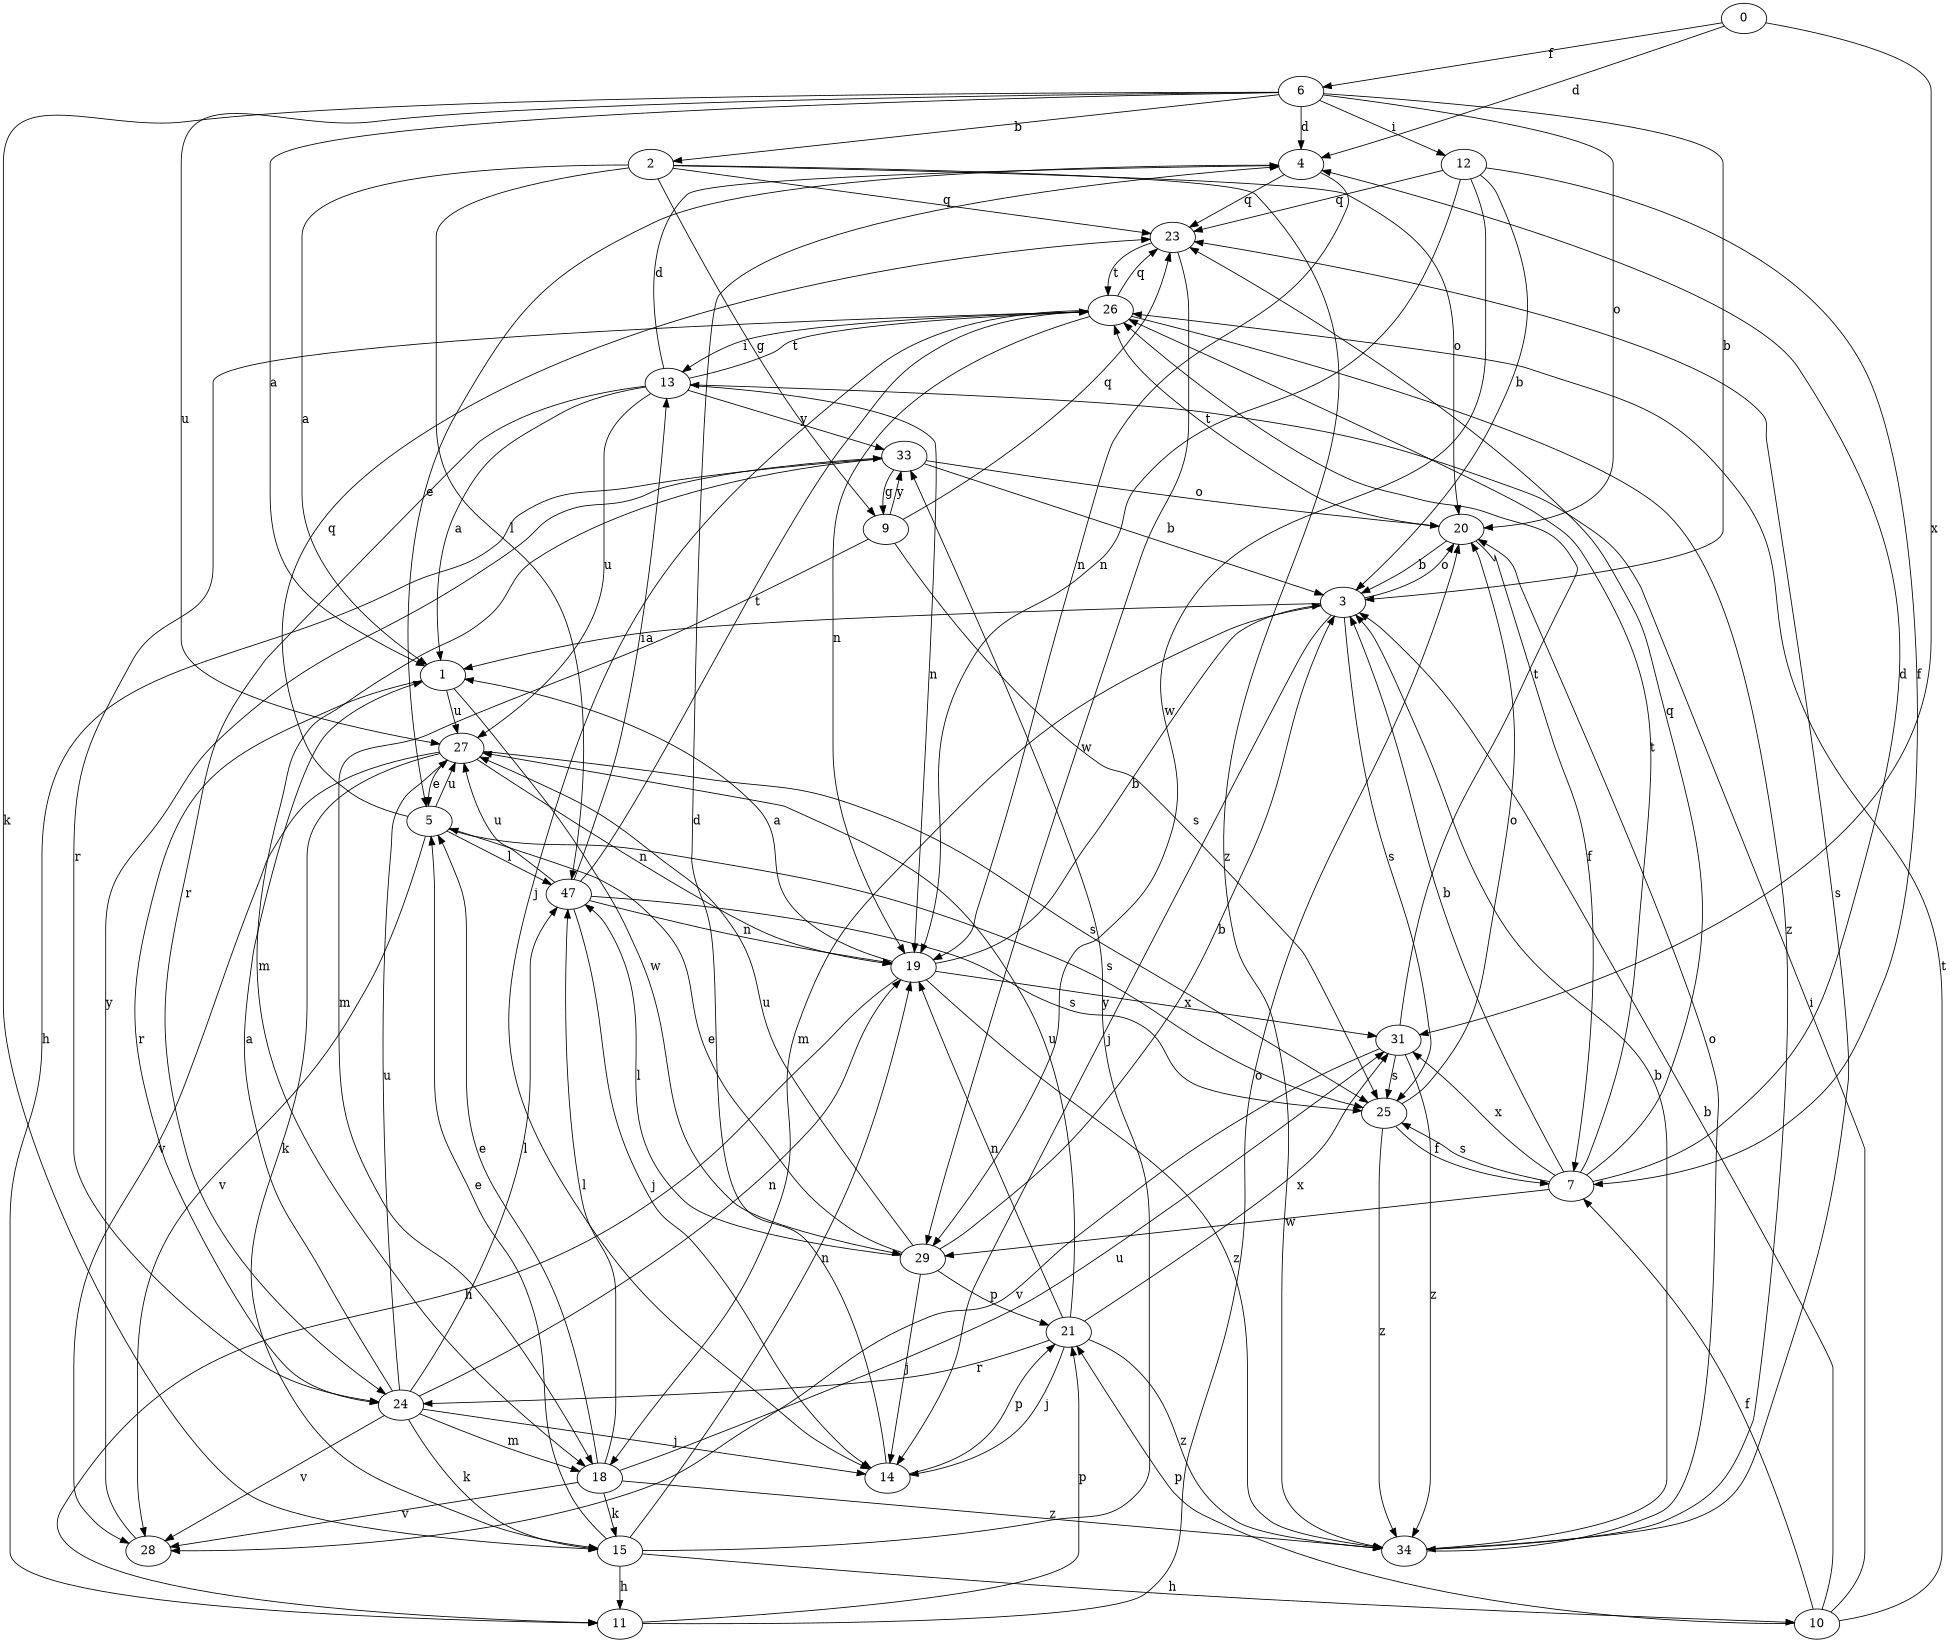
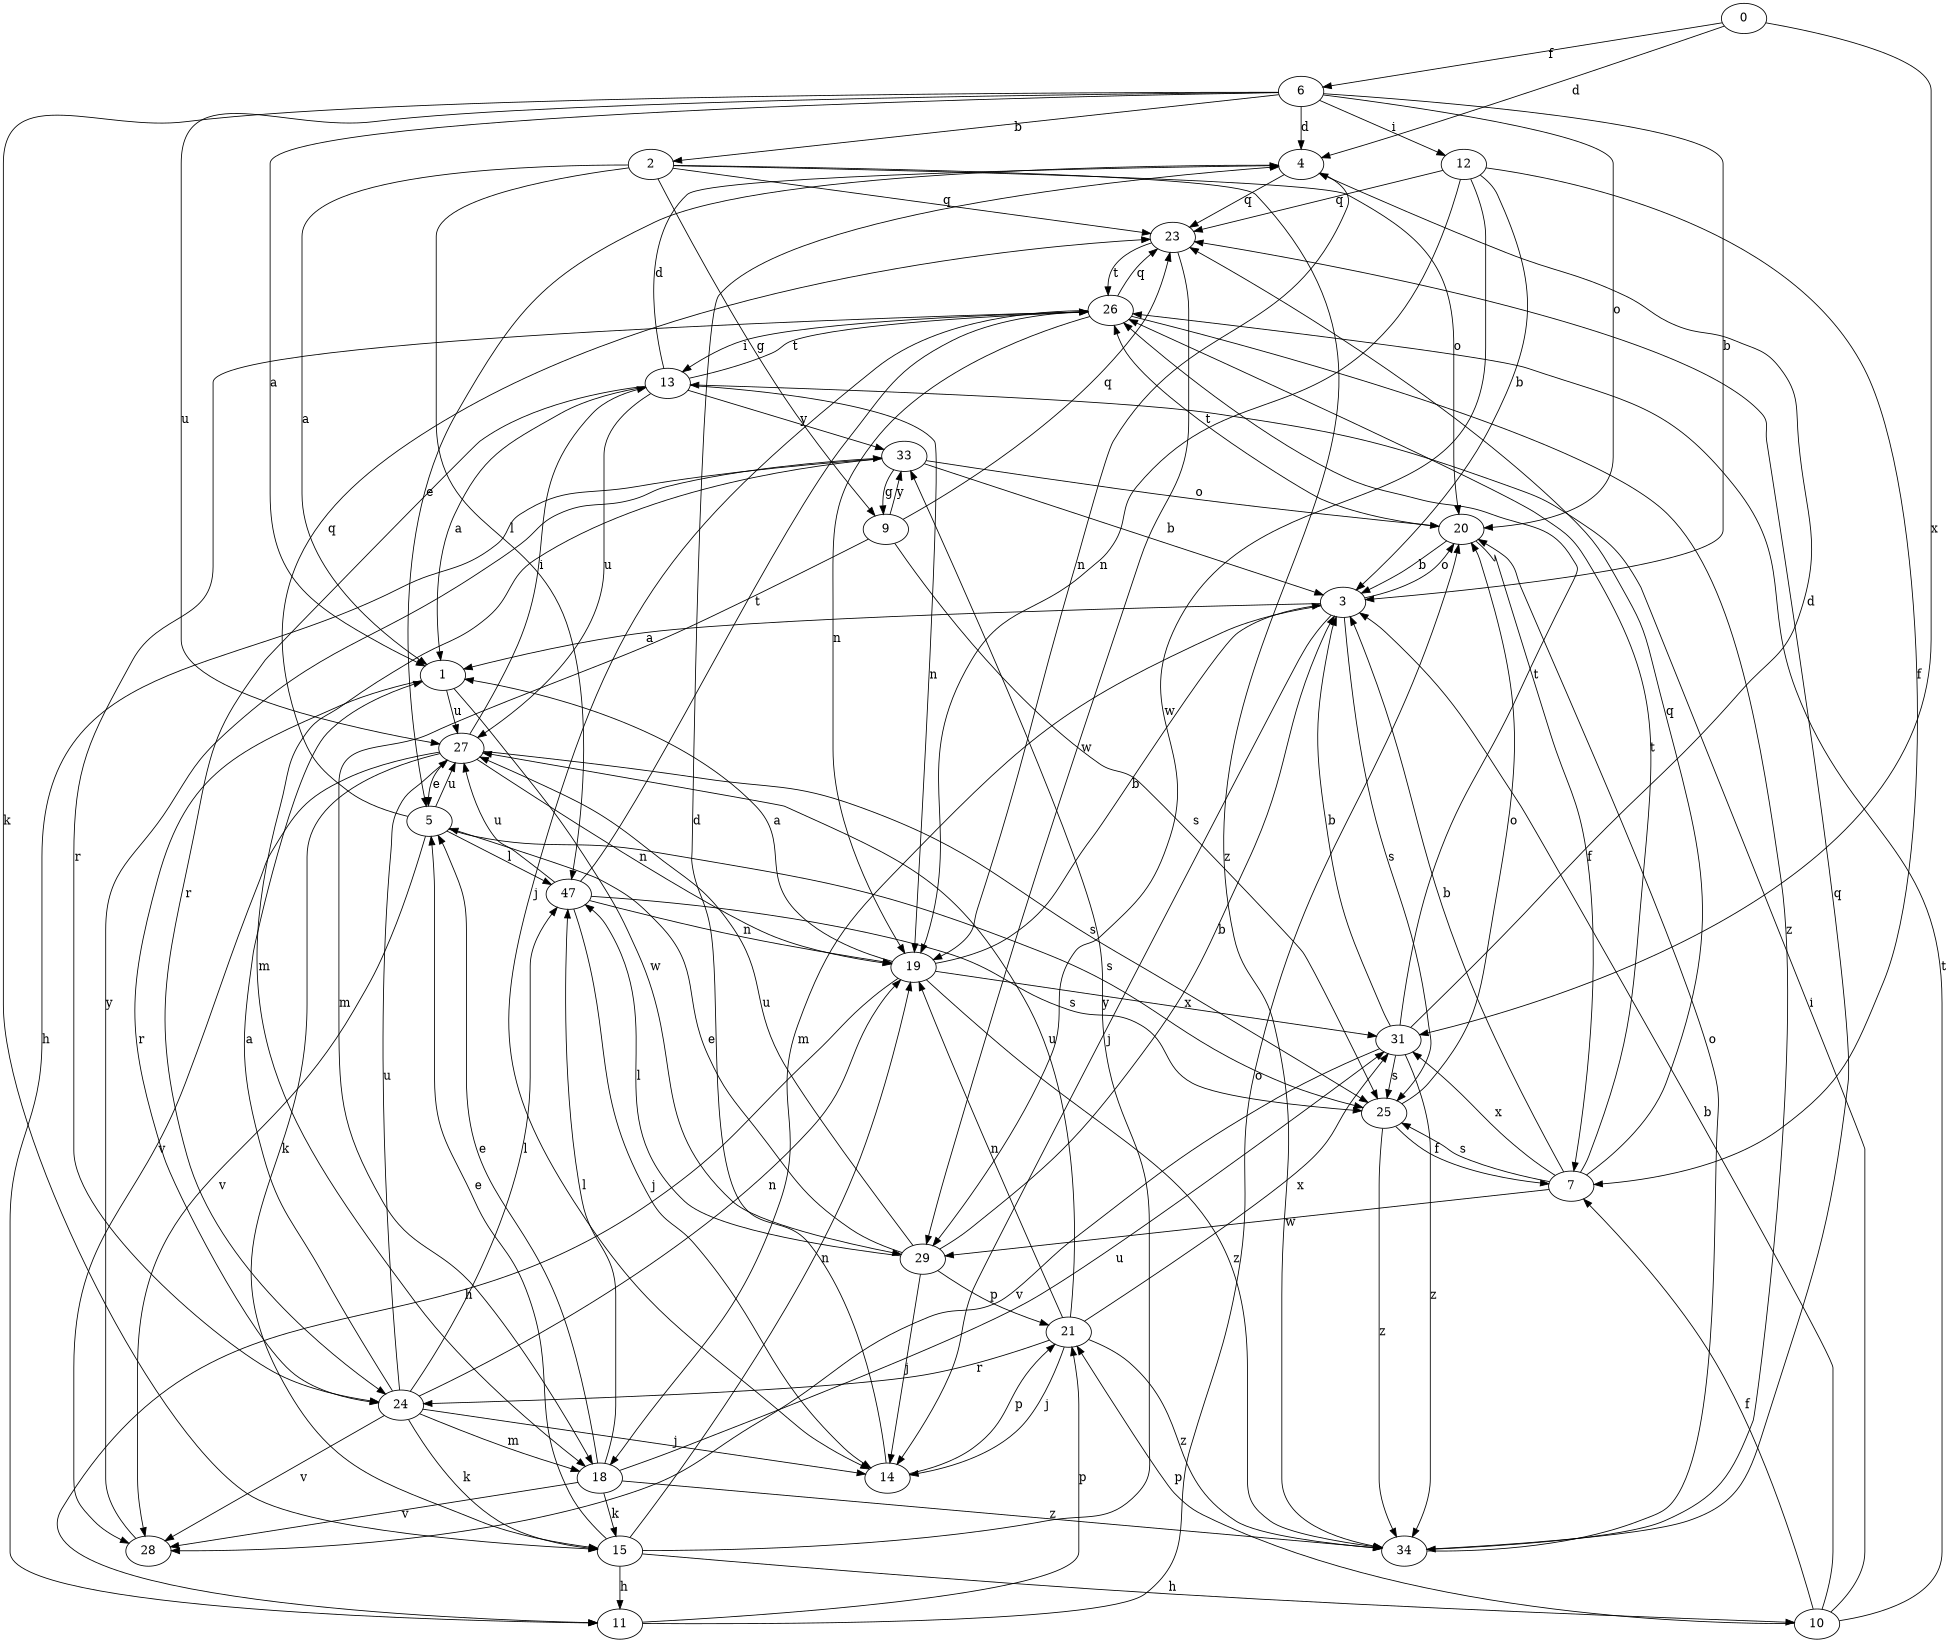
(1892, 574) -> (1810, 527)
(636, 659) -> (540, 549)
(1838, 894) -> (1838, 894)
(1665, 1132) -> (1327, 830)
